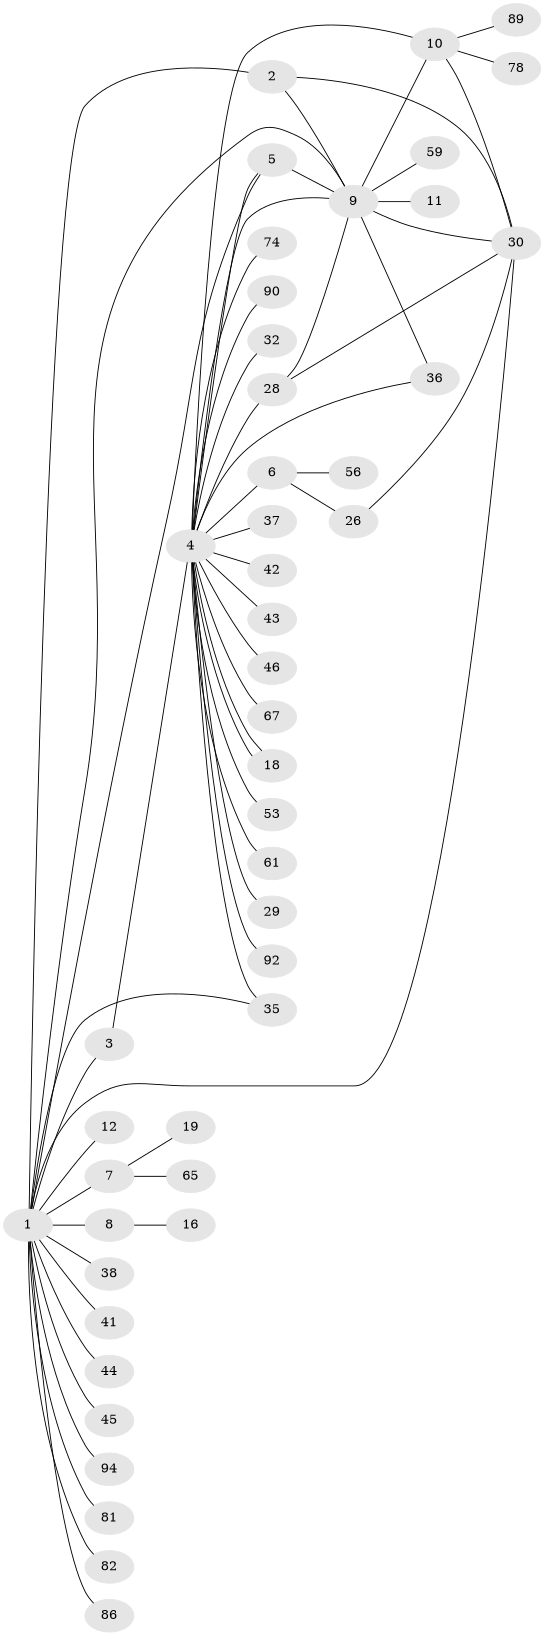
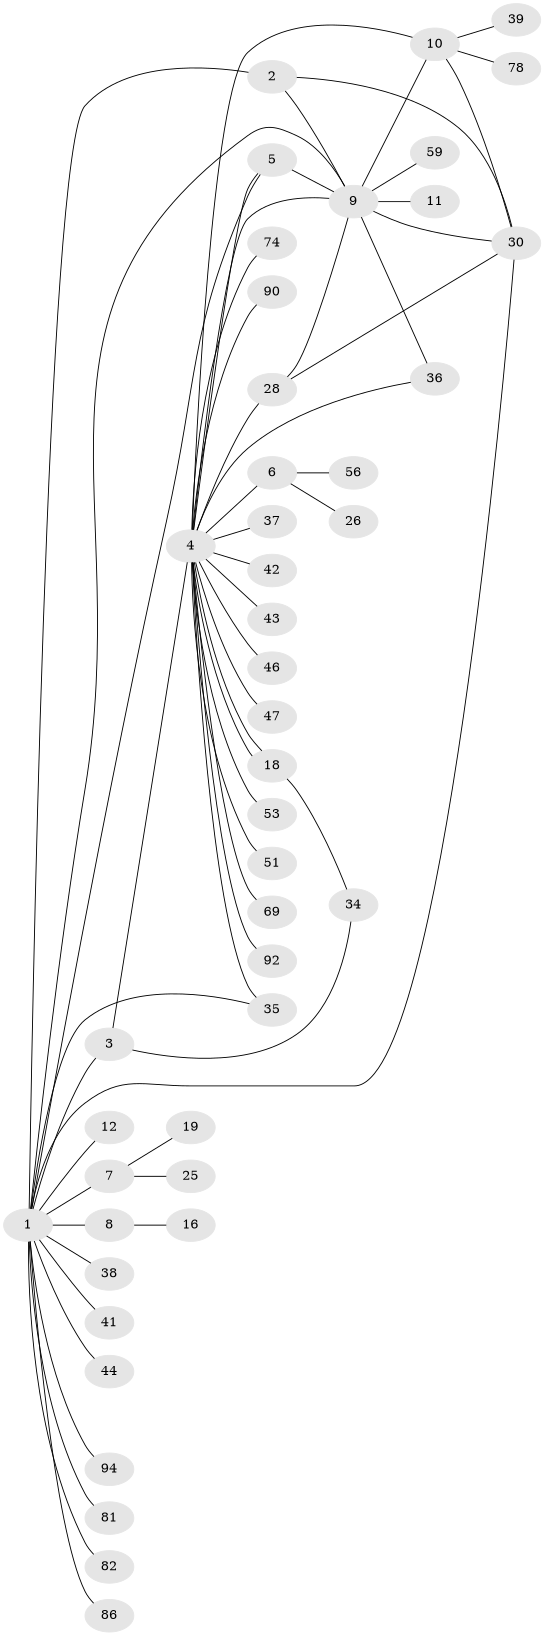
(516, 20) -> (516, 20)
(272, 341) -> none
(463, 397) -> none
(272, 717) -> (272, 717)
(272, 863) -> (272, 863)
none -> (354, 905)
(272, 912) -> (272, 912)
(191, 1176) -> (191, 1176)
(109, 1420) -> none
